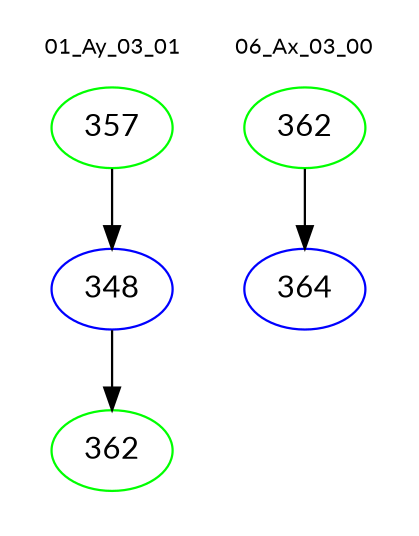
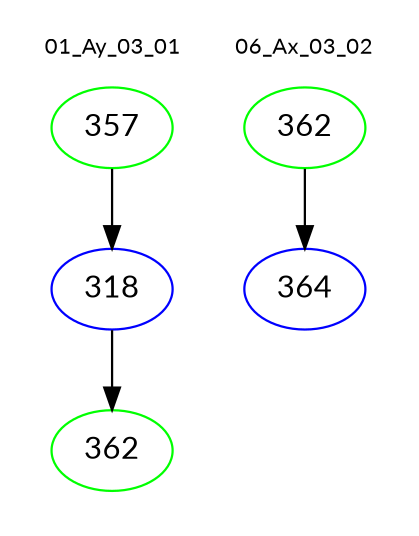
(305, 48) -> (305, 48)
(112, 289) -> (112, 289)
